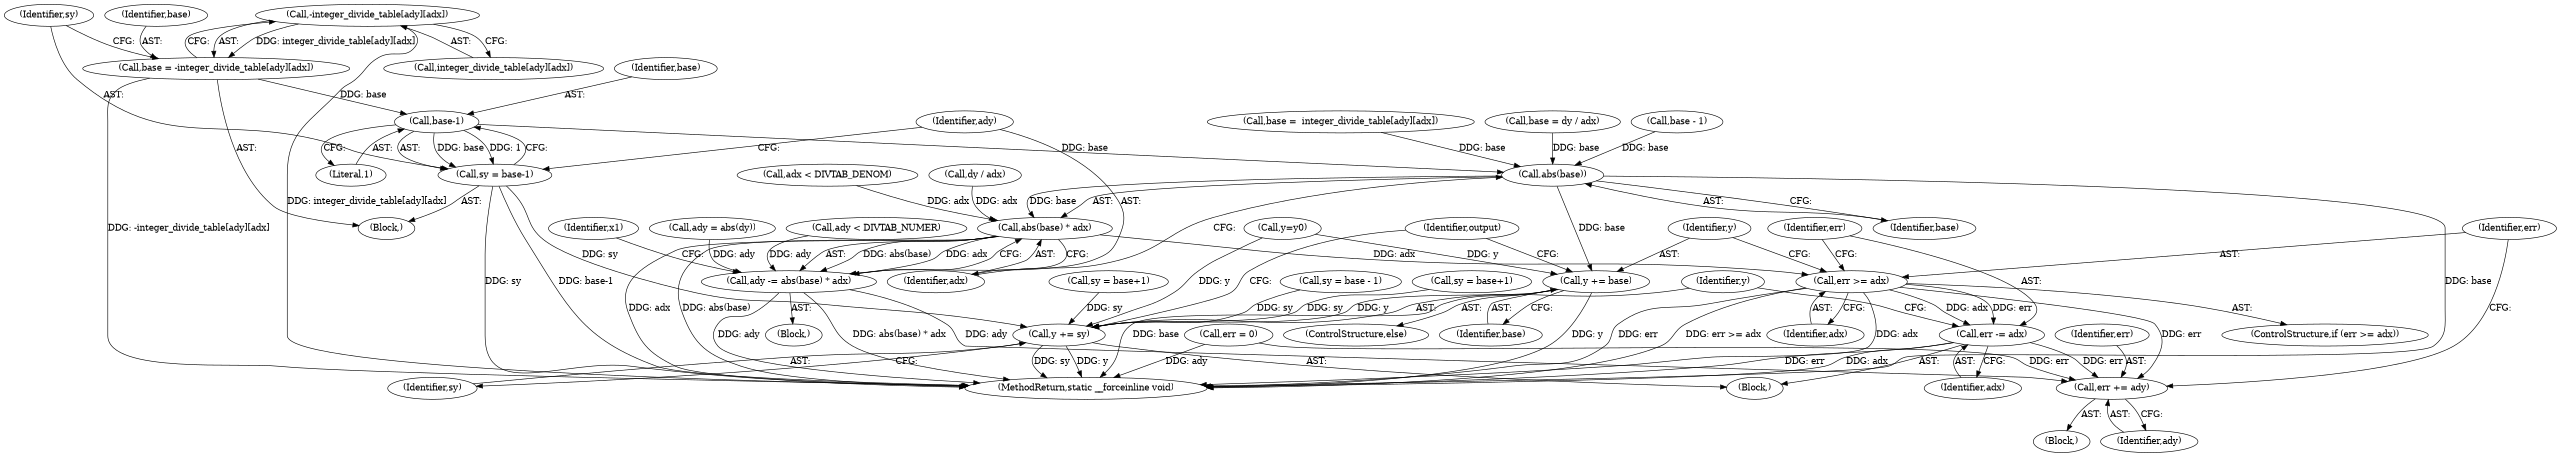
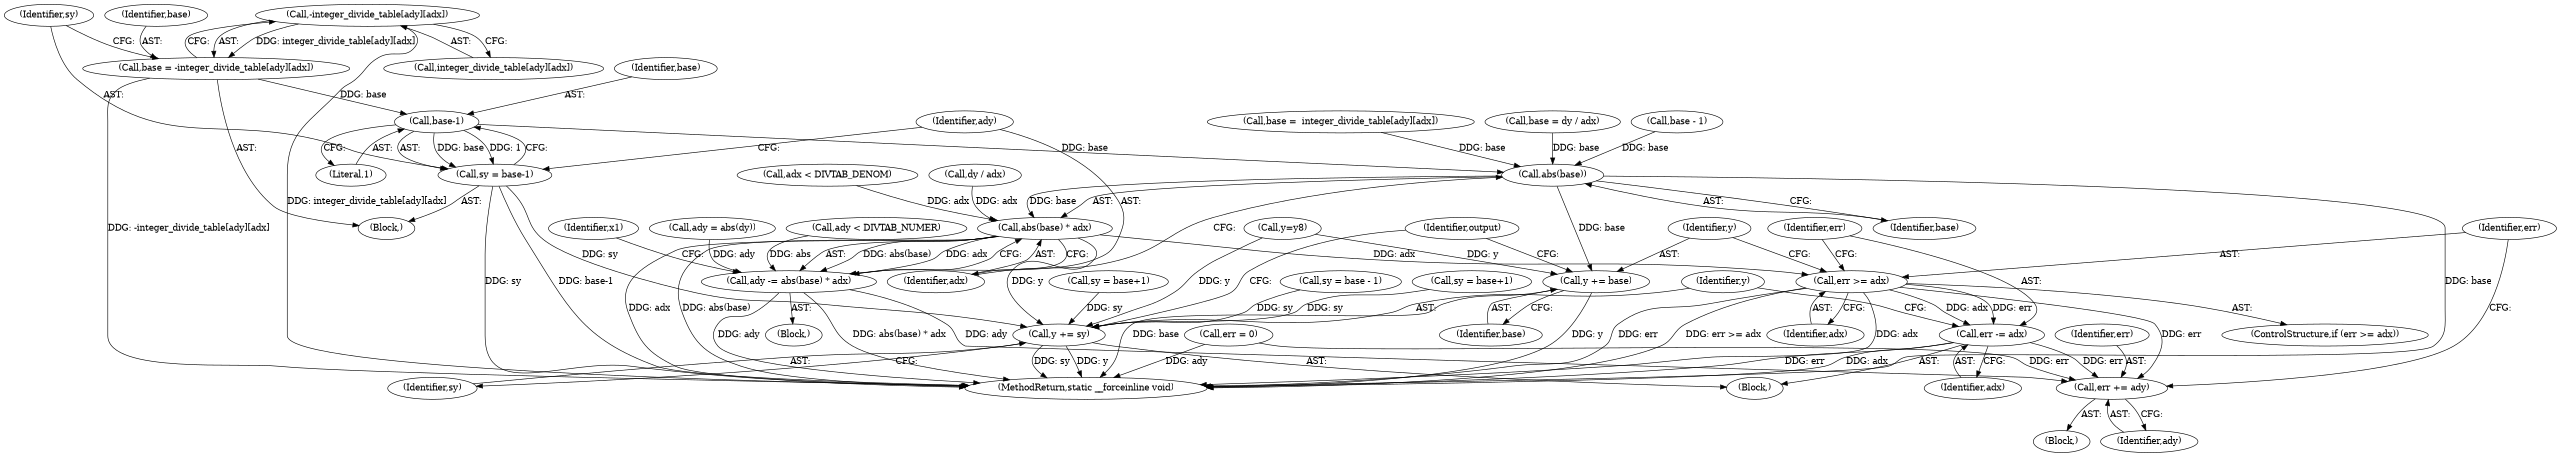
(1283, 228) -> (1283, 228)
(790, 255) -> (790, 255)
(1351, 307) -> (1037, 262)
(1356, 335) -> none
